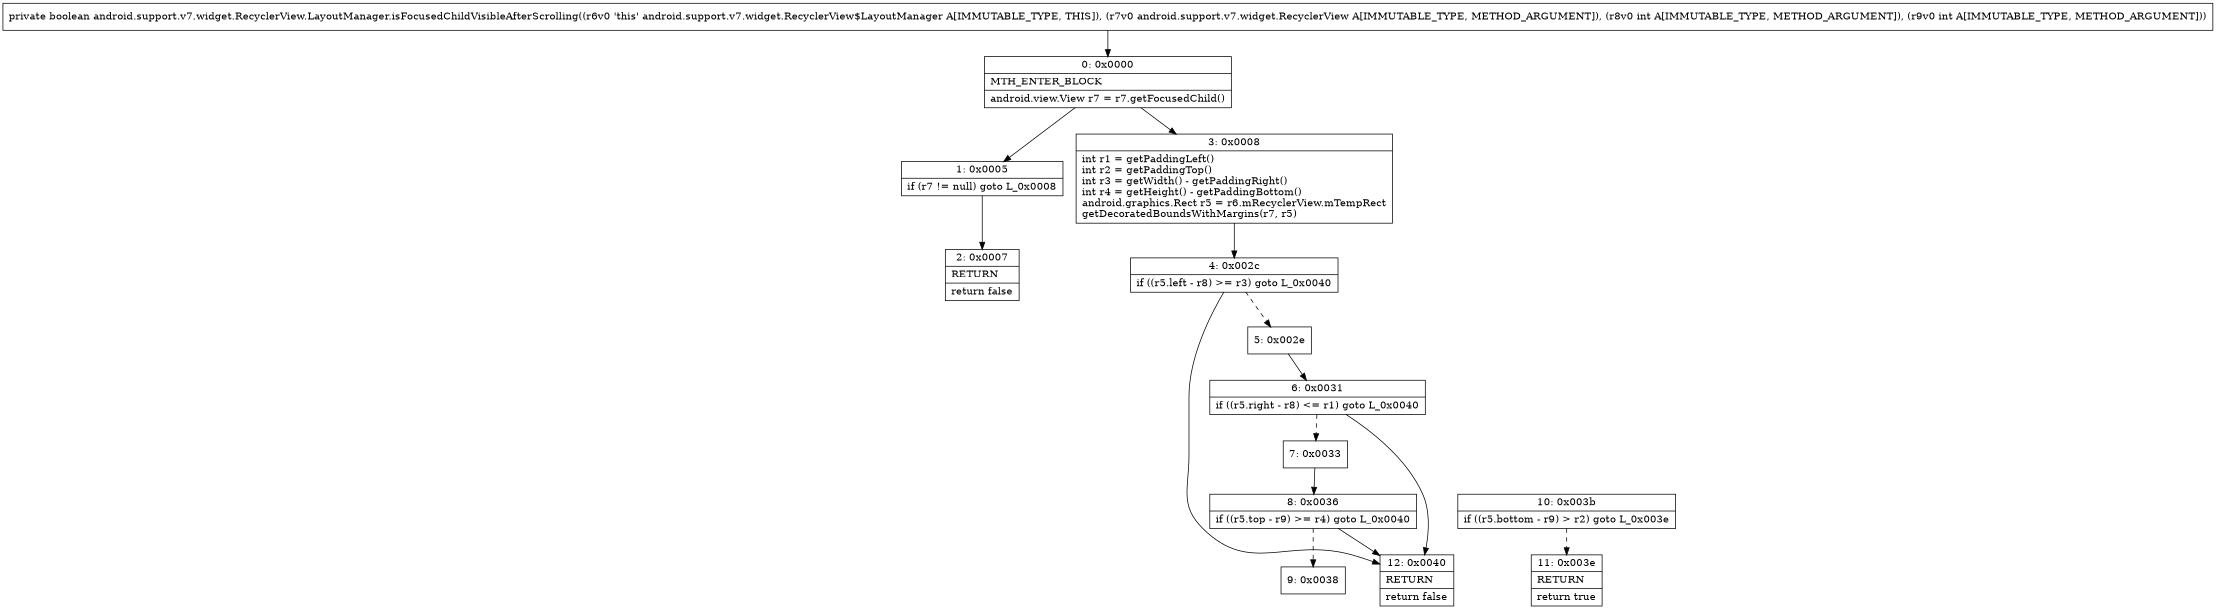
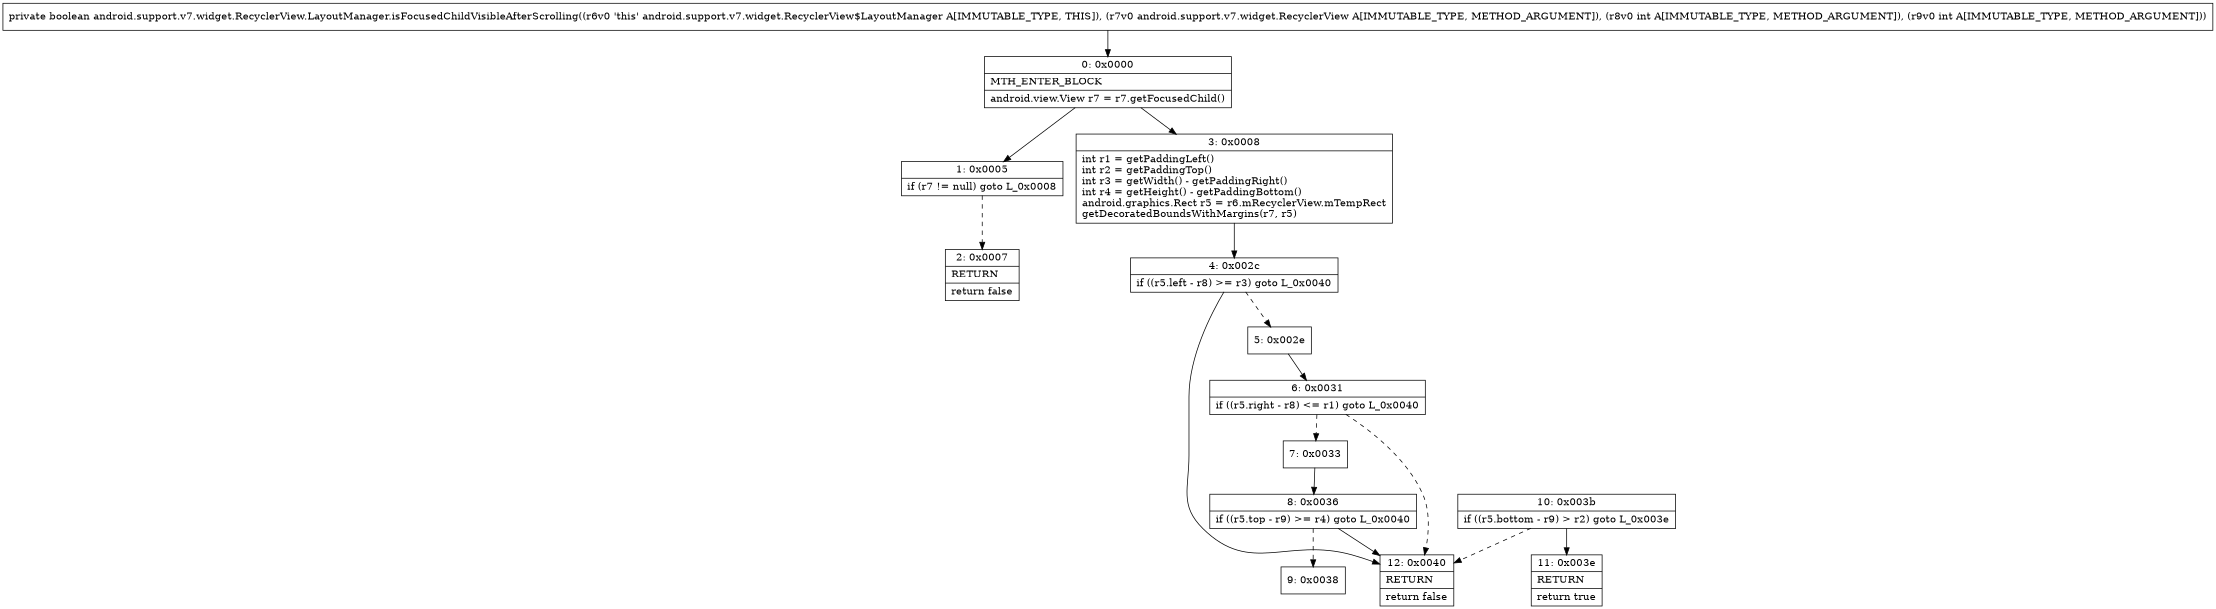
(982, 219) -> (982, 219)
(1408, 469) -> (1408, 469)
(1567, 538) -> (1567, 538)
none -> (1496, 544)
